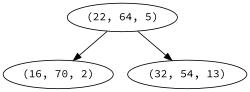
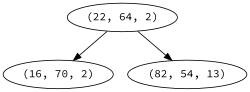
(122, 17) -> (122, 17)
(187, 74) -> (187, 74)
